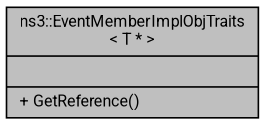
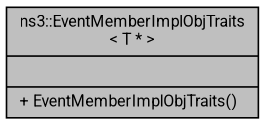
(80, 102) -> (129, 102)
